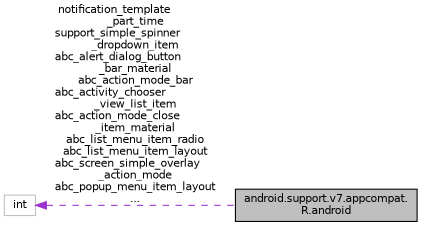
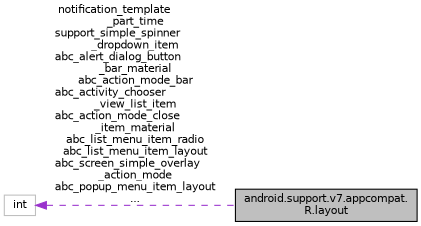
(326, 205) -> (326, 205)
